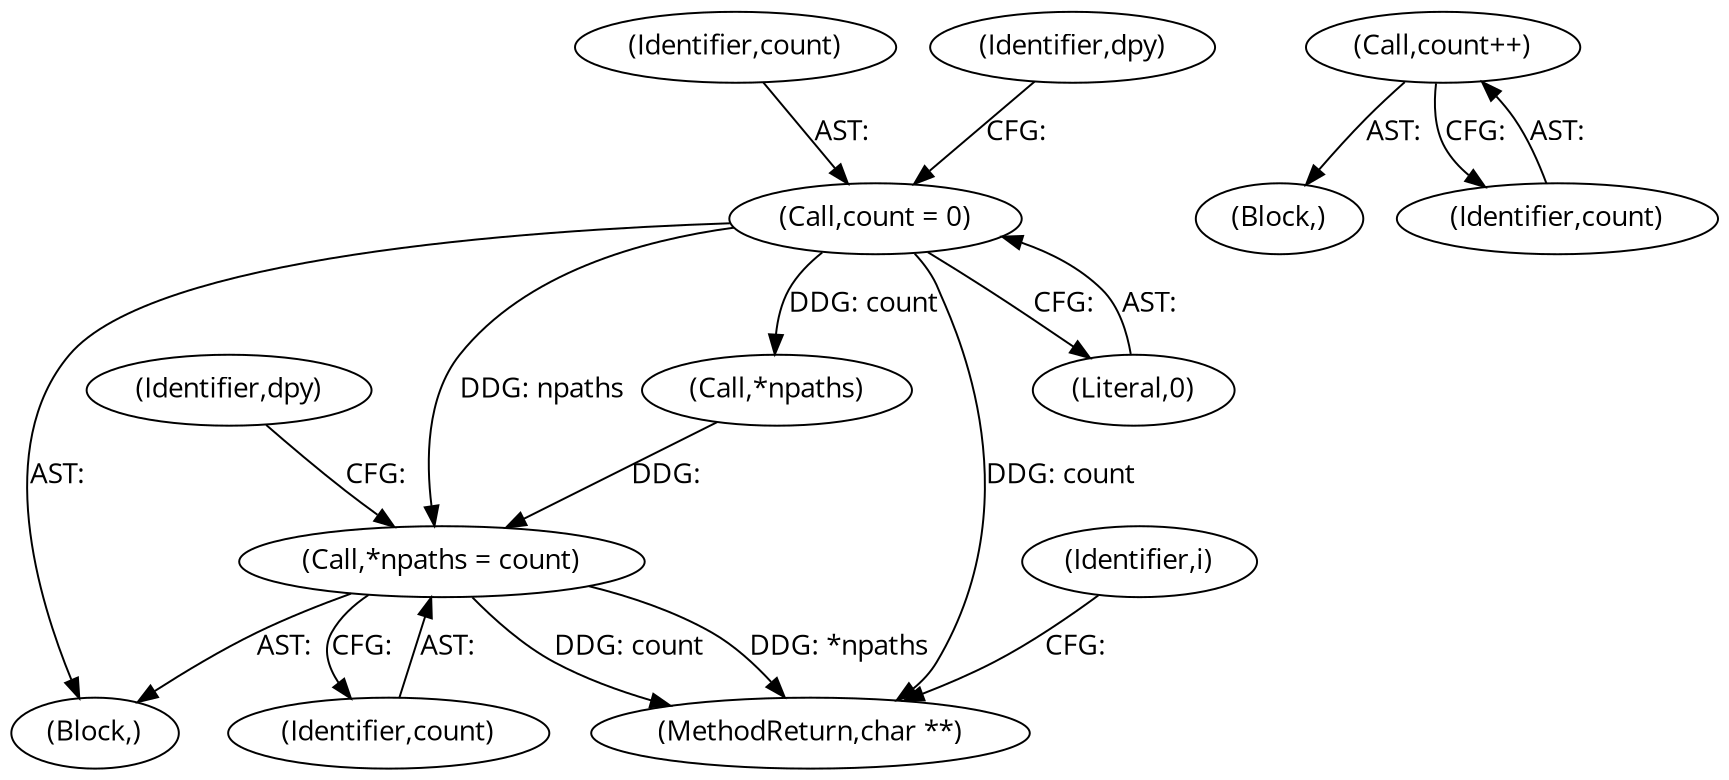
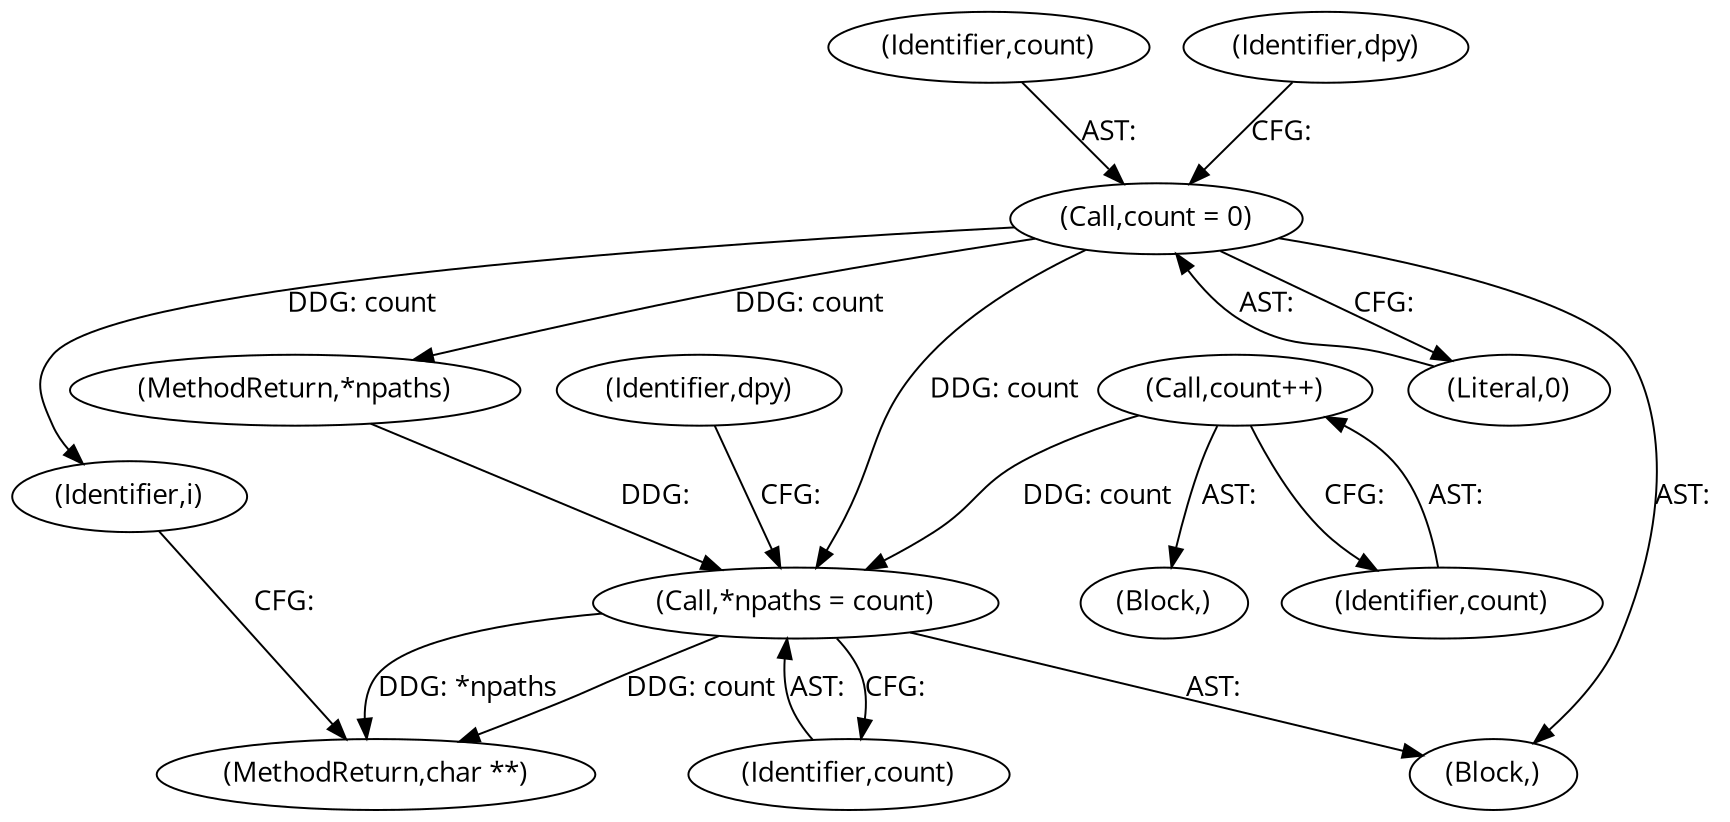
(542, 390) -> (1005, 390)
(777, 390) -> (295, 390)
(985, 473) -> (476, 267)
none -> (1003, 473)
